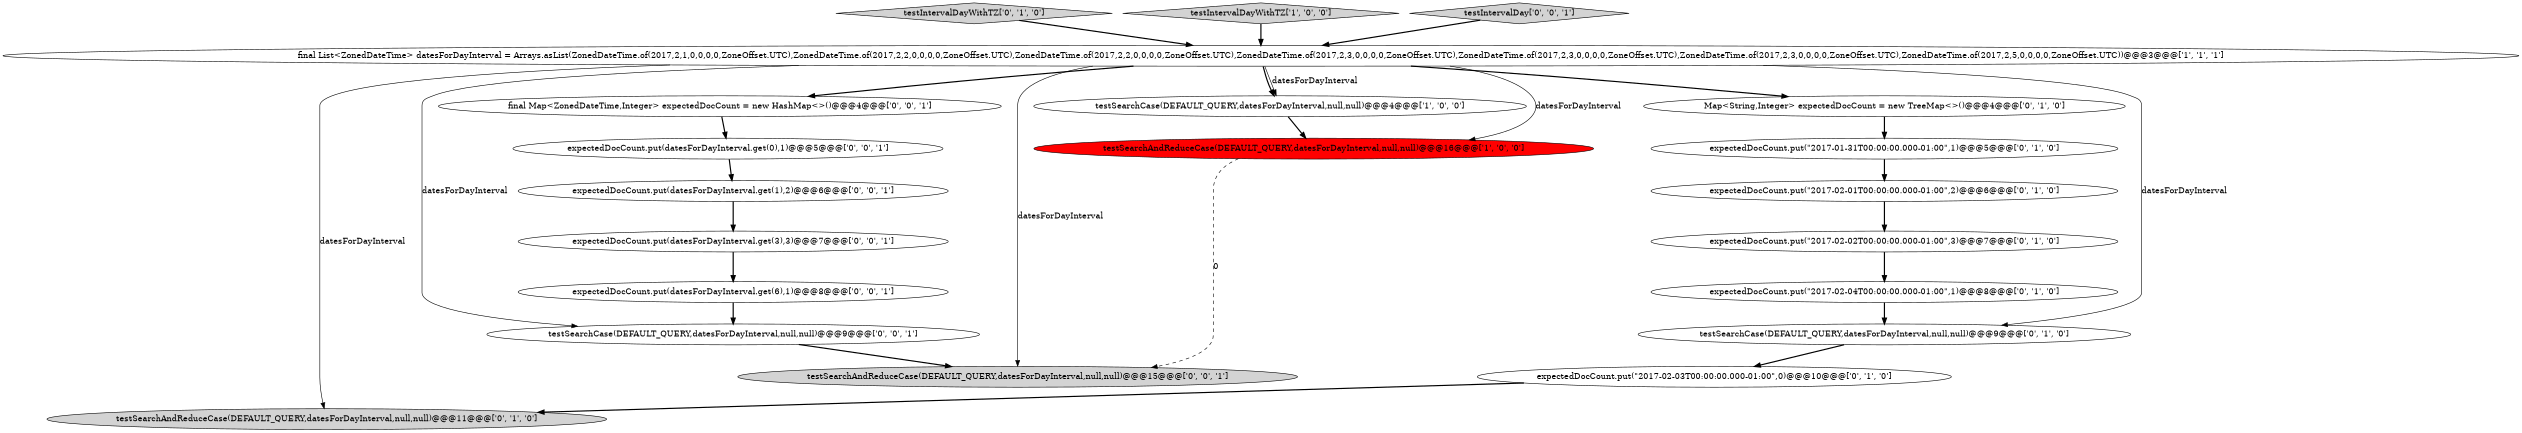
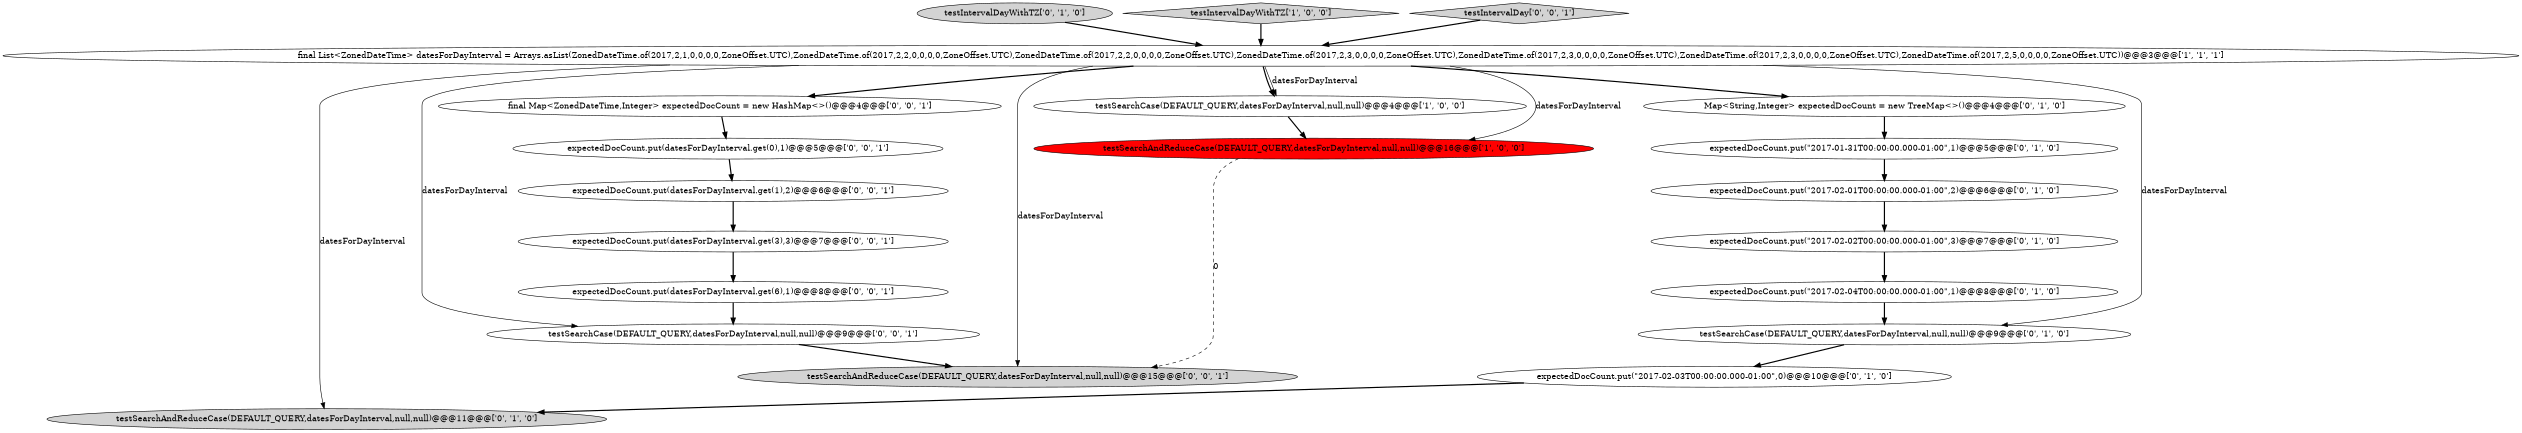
(974, 13) -> (1015, 13)
